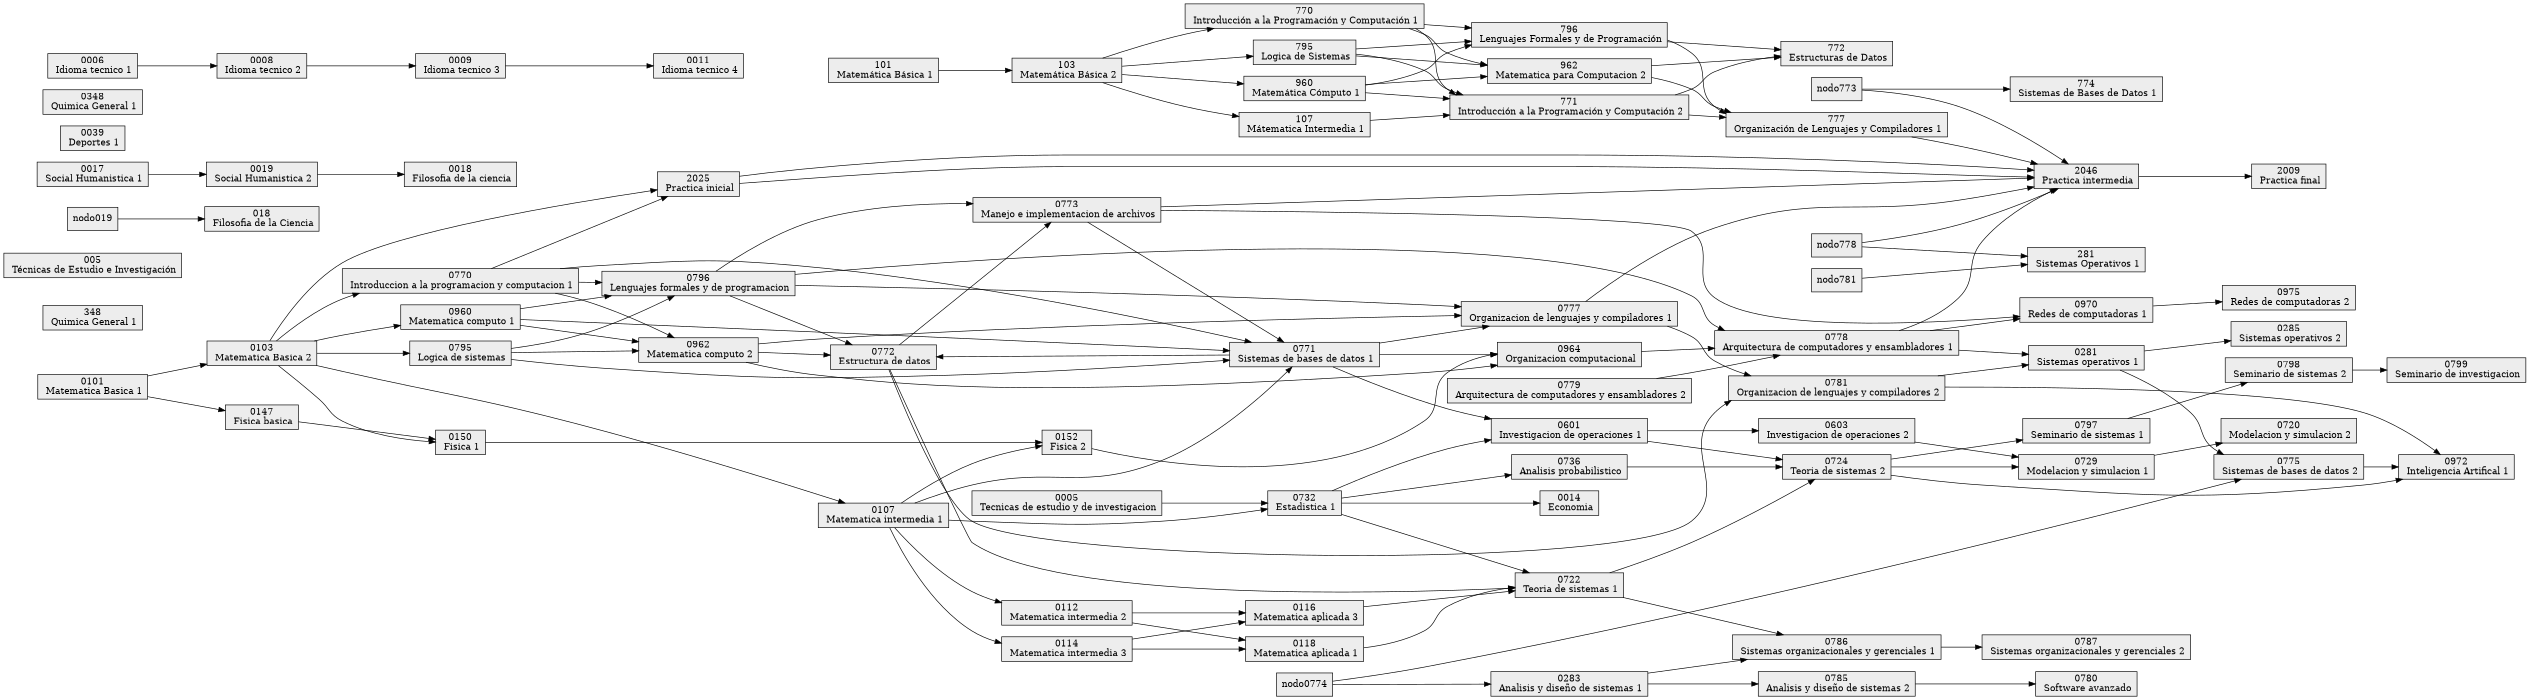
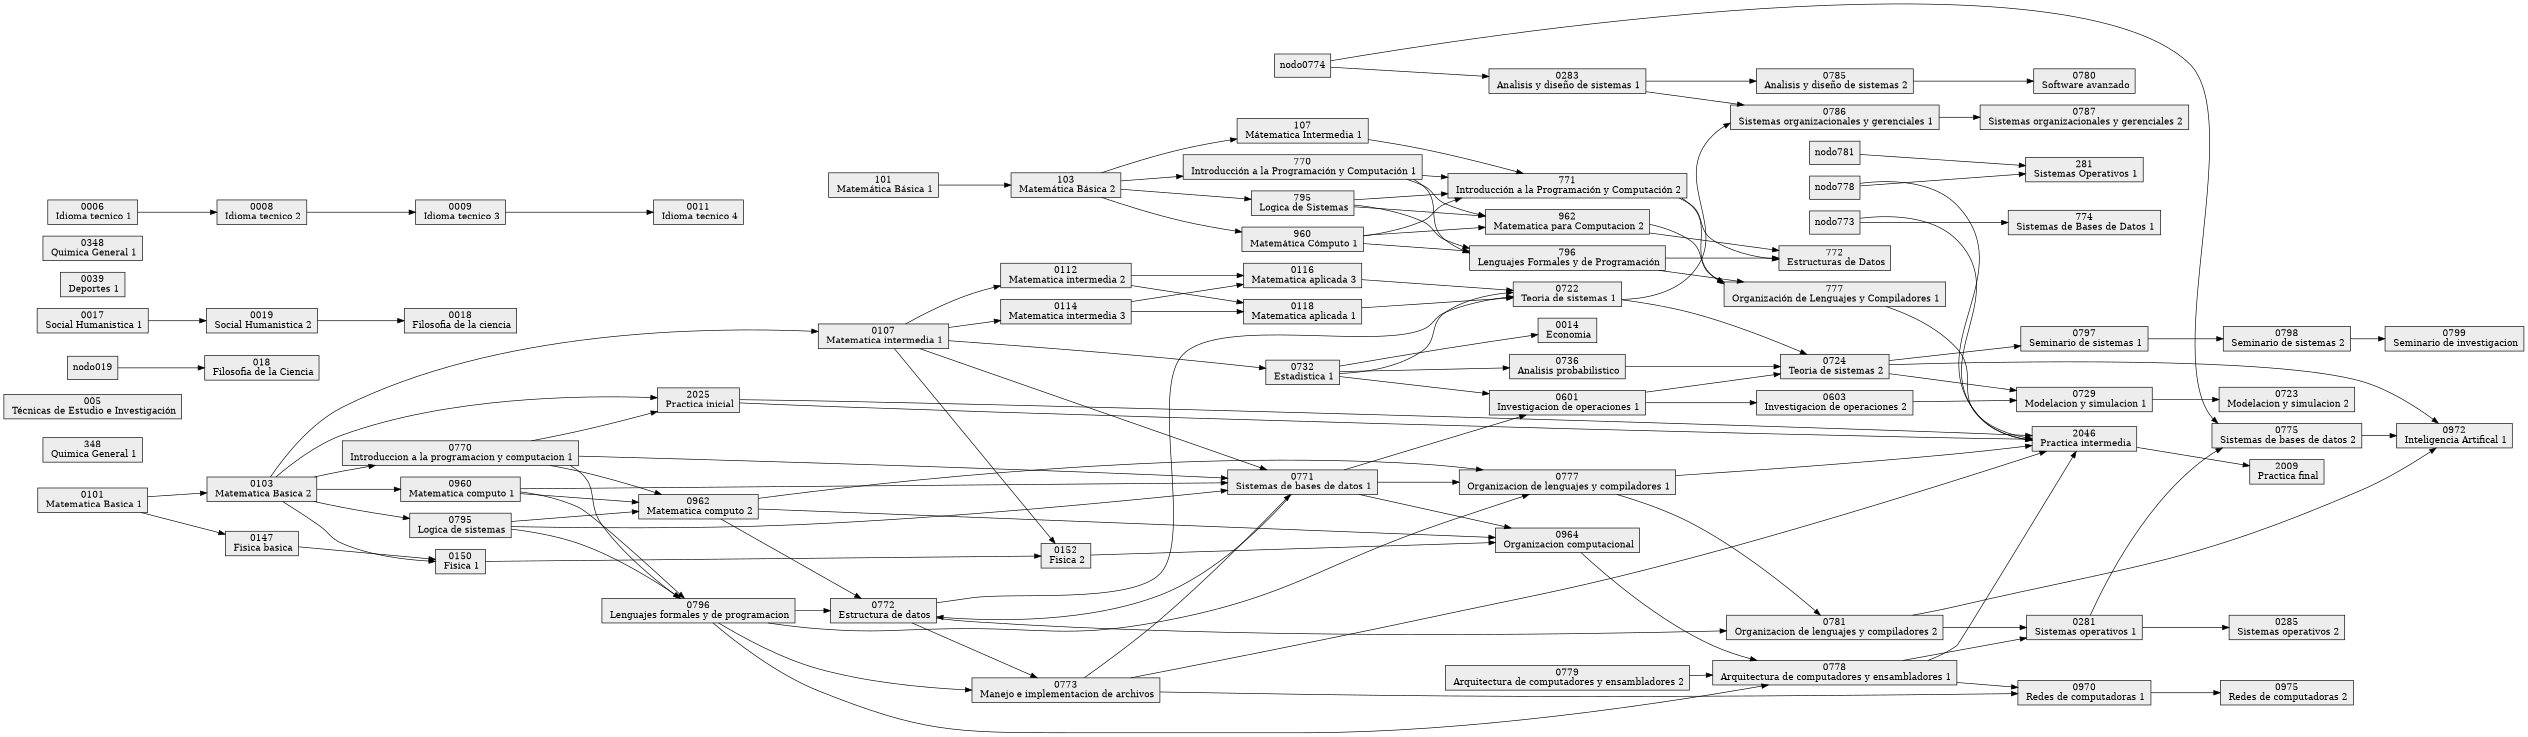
(2289, 431) -> (2287, 400)
(1067, 503) -> none
